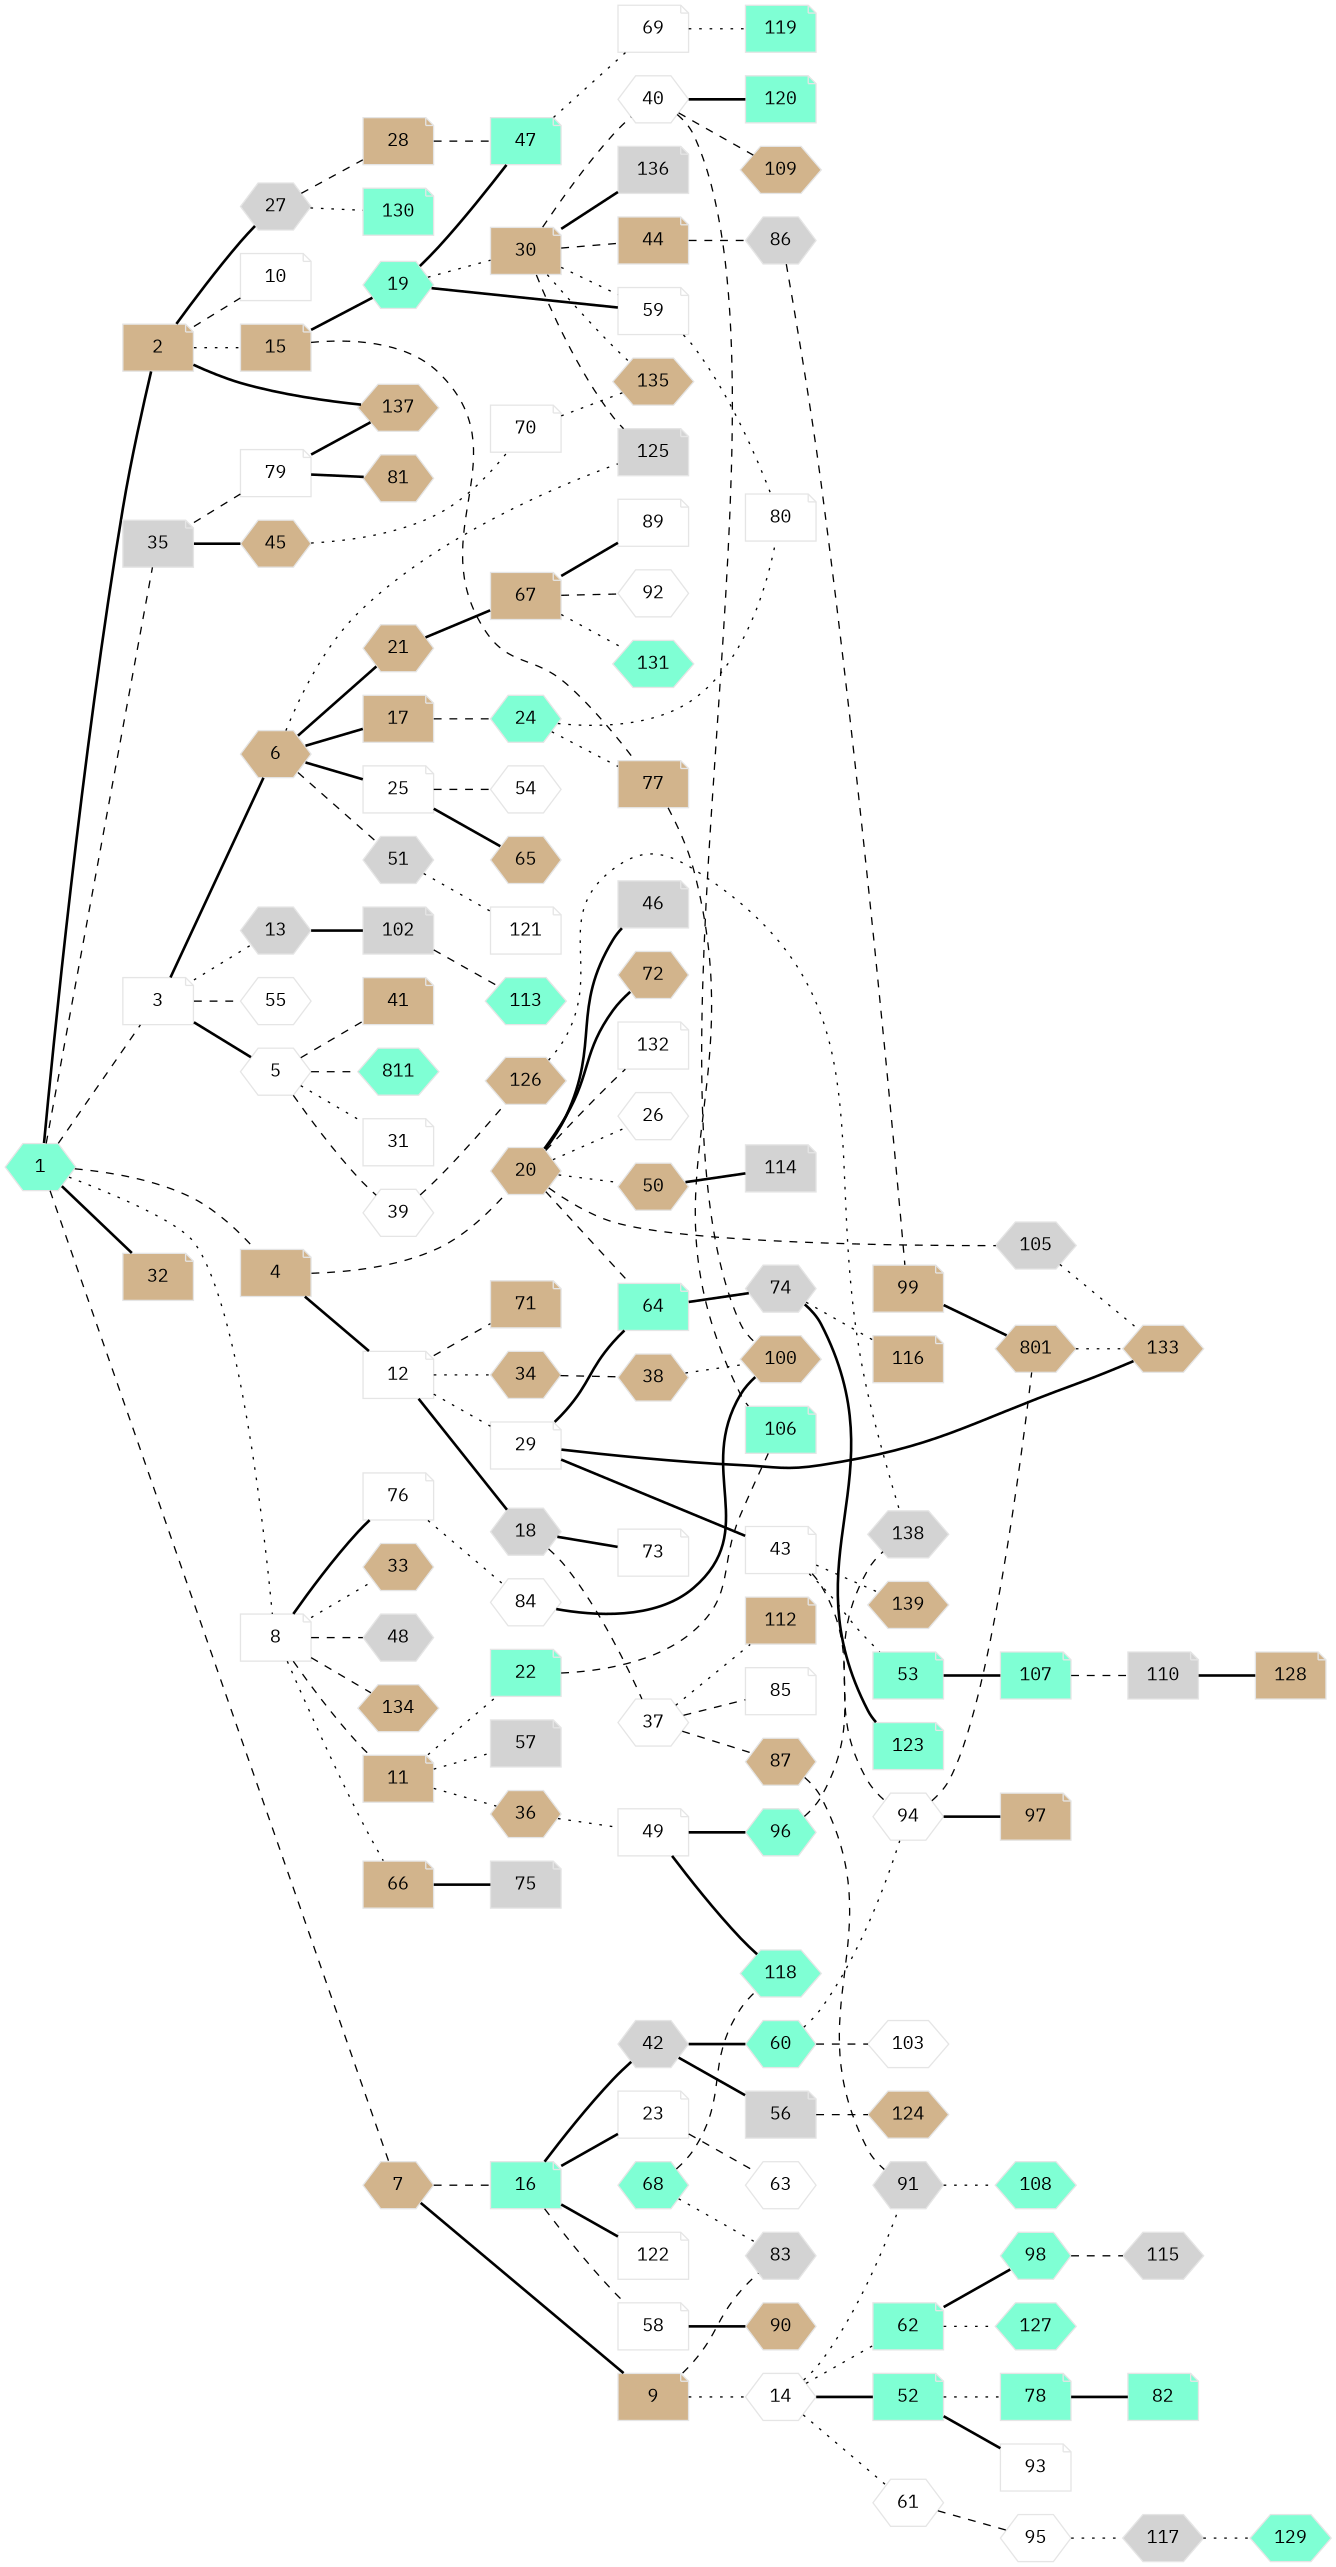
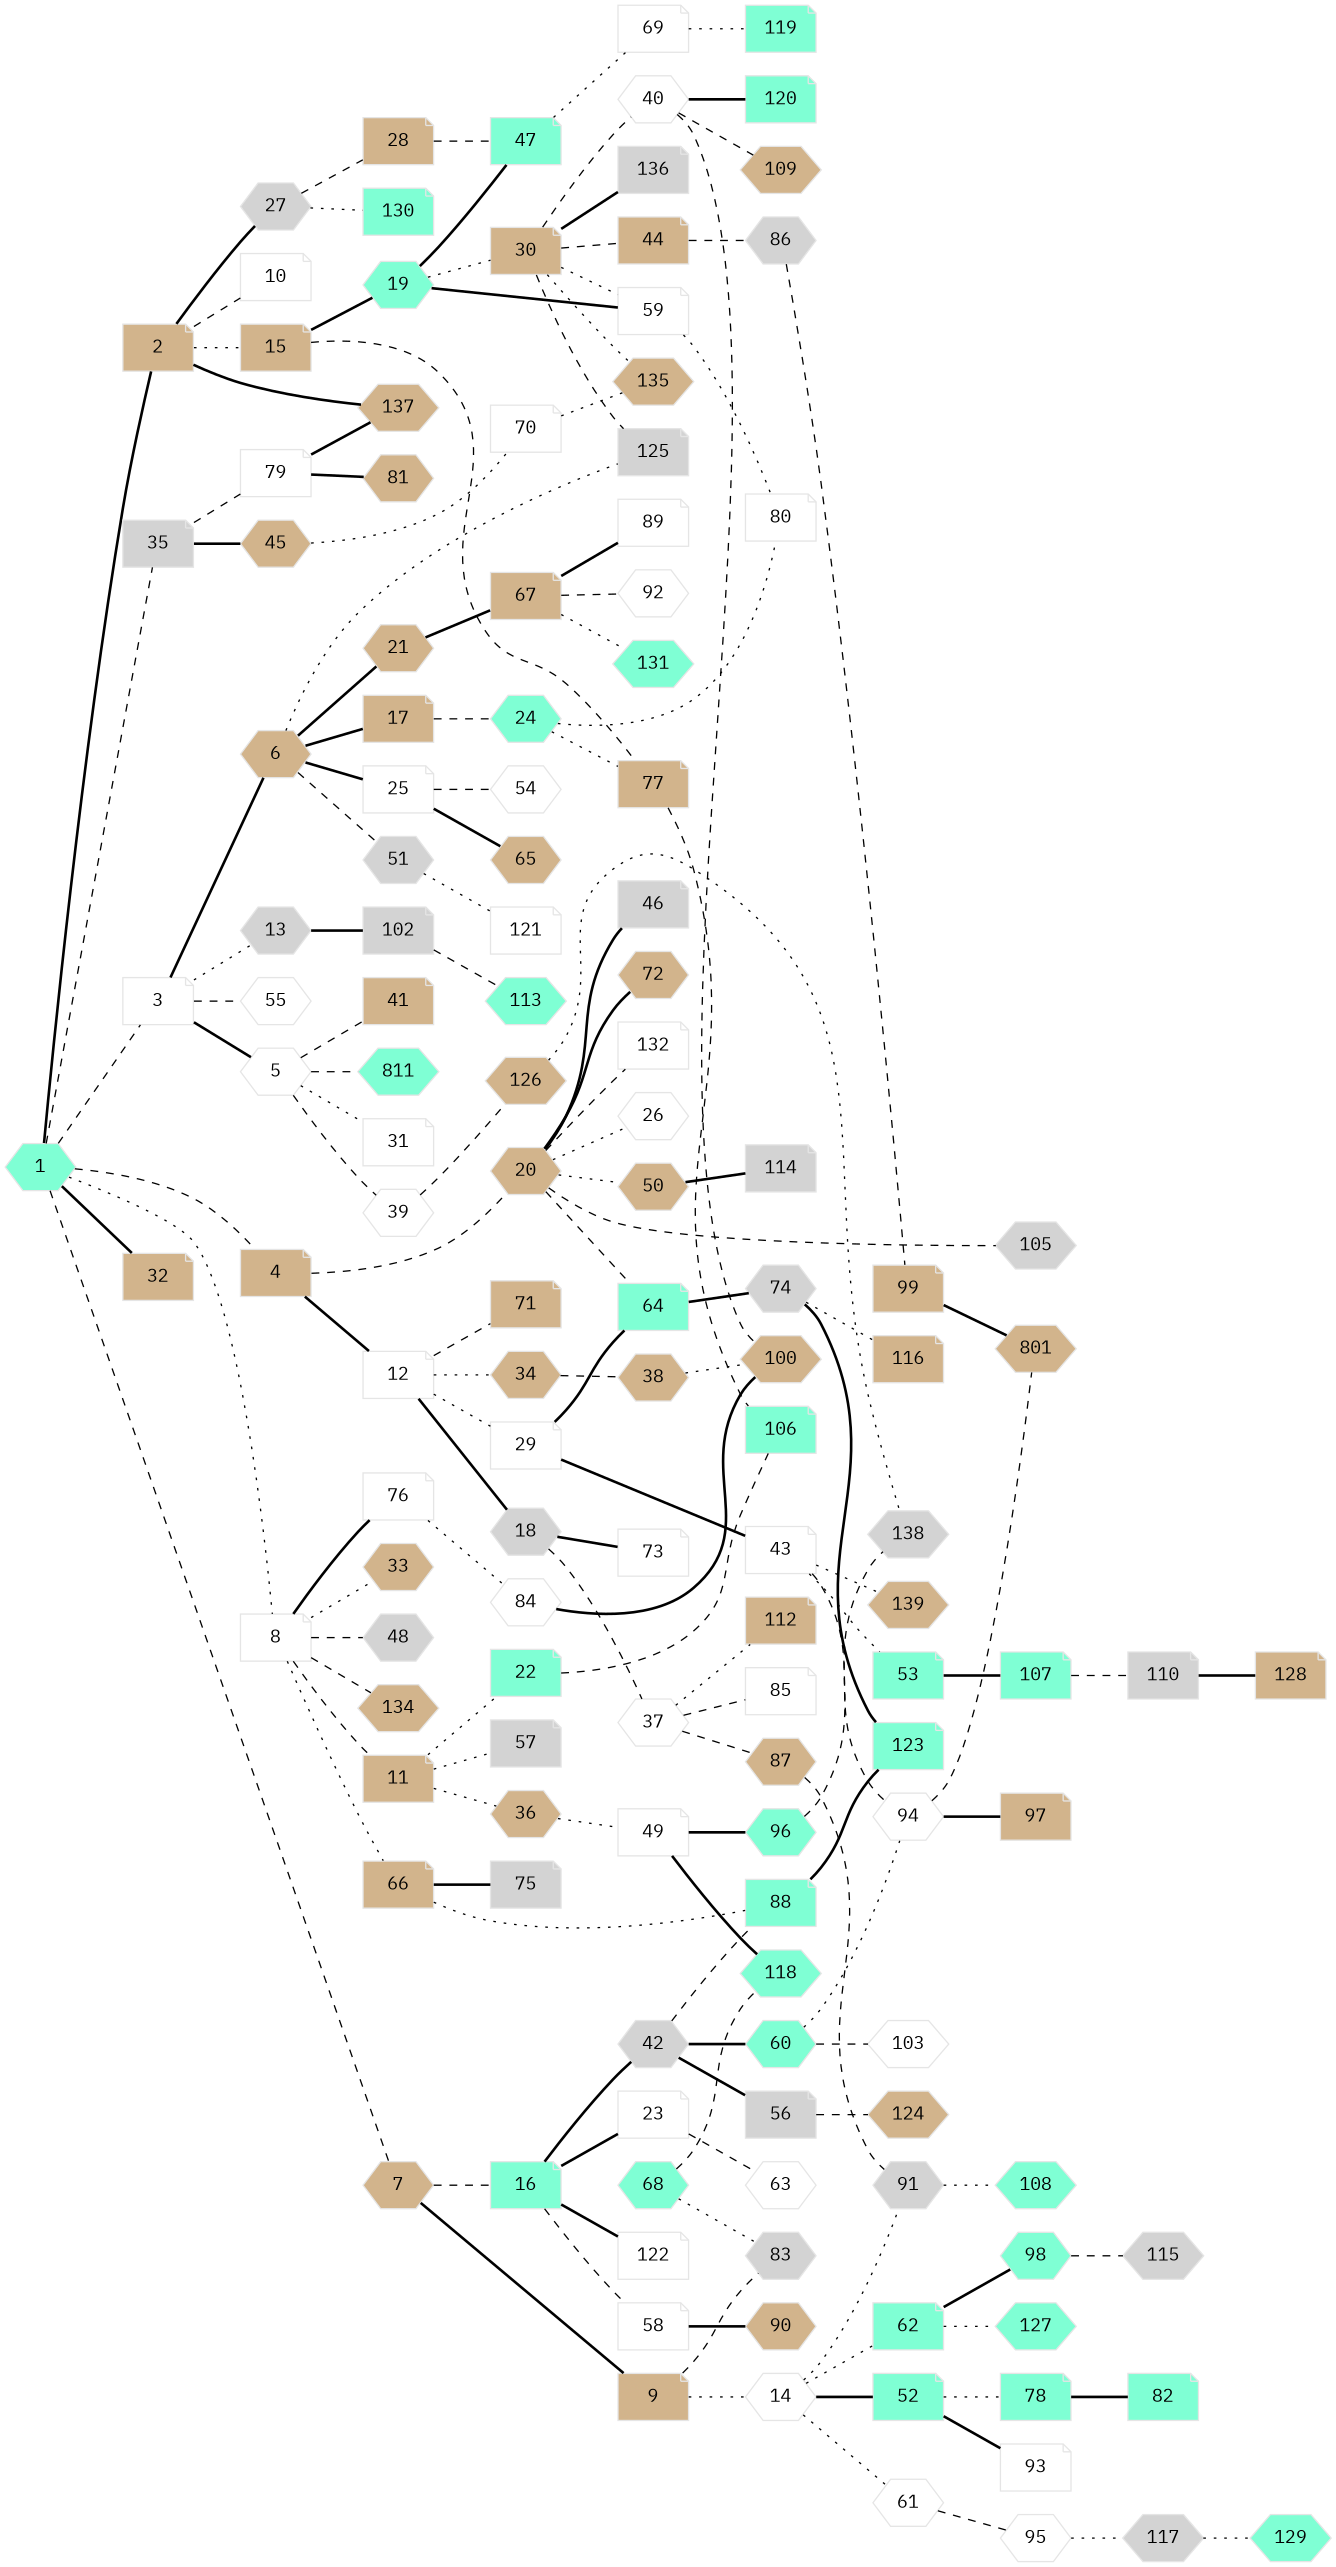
(1163, 1349) -> none
none -> (781, 1903)
